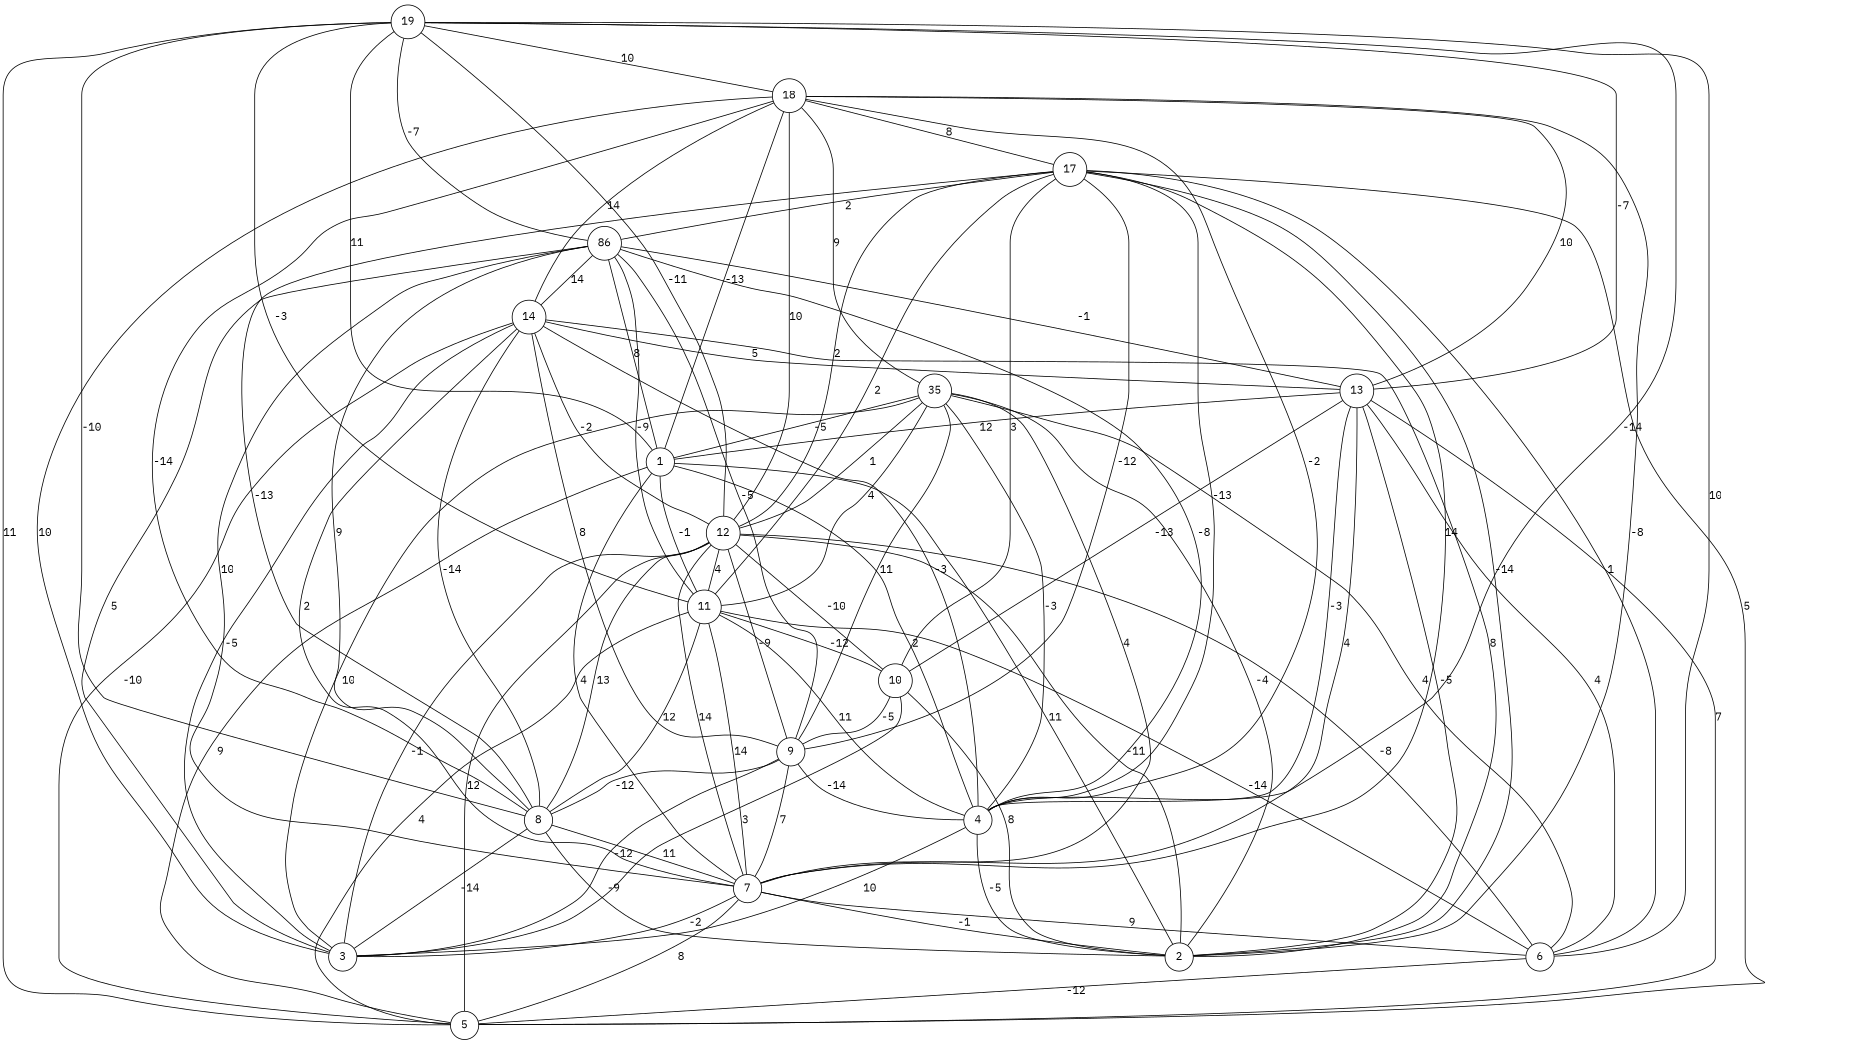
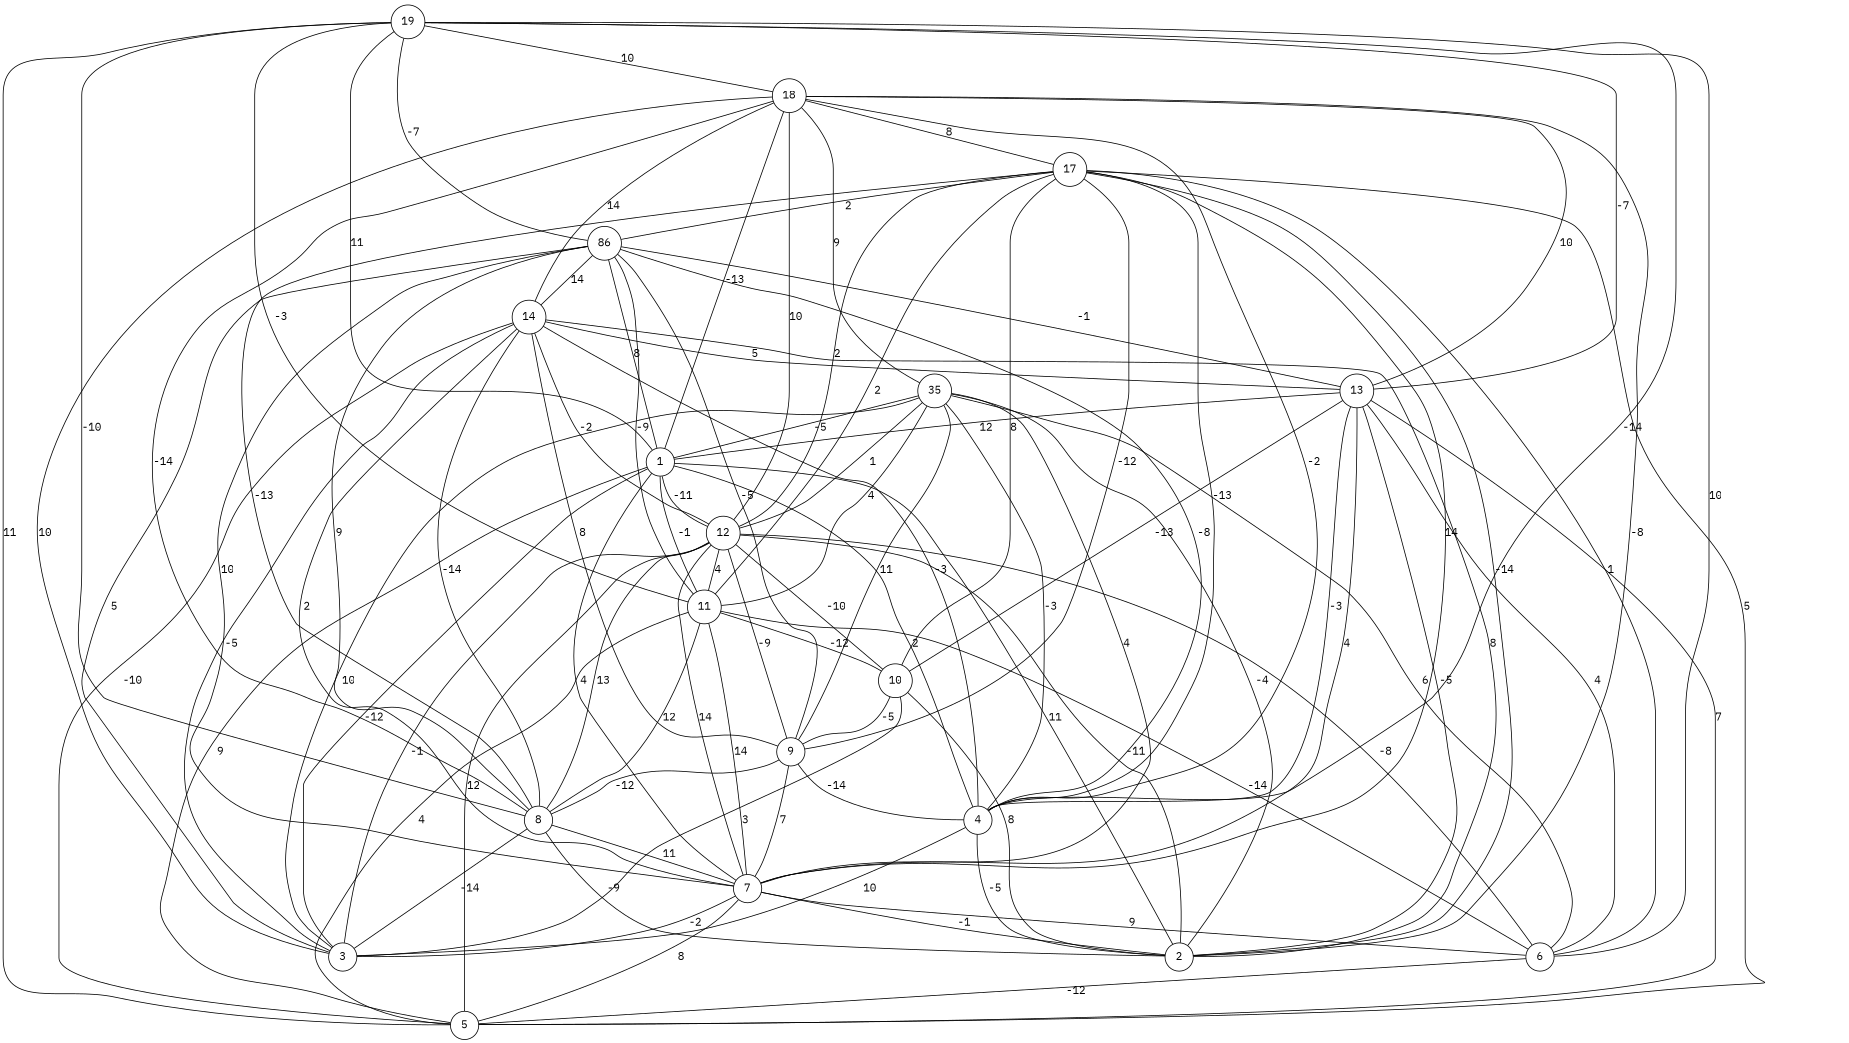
(628, 226) -> (673, 502)
(1014, 428) -> (1014, 428)
(1426, 681) -> (1426, 681)
(837, 721) -> none
(585, 892) -> (404, 674)
